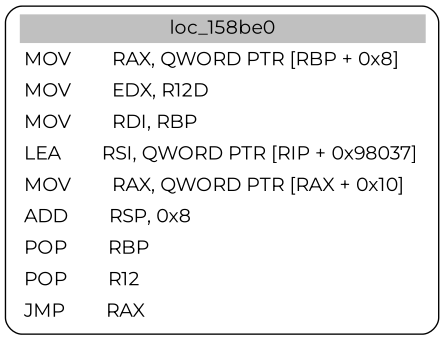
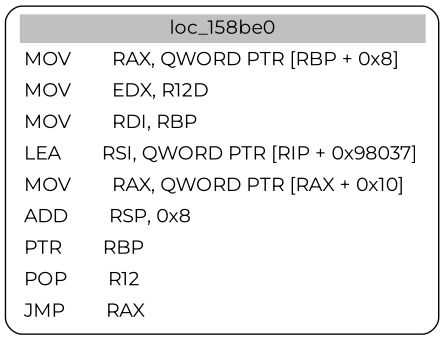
(87, 248) -> (84, 248)
